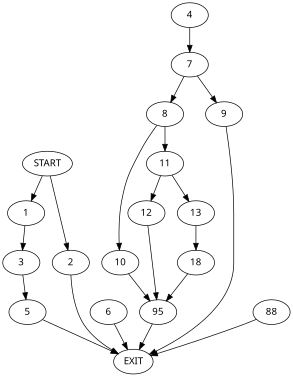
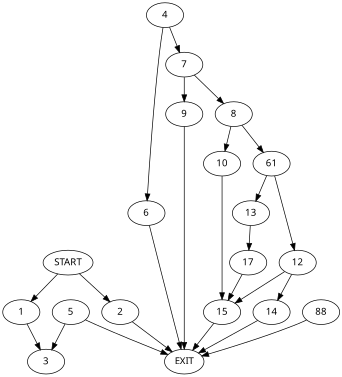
none -> (154, 111)
(165, 164) -> (272, 164)
(196, 263) -> (248, 263)
(24, 284) -> (60, 334)
(158, 312) -> (222, 312)
none -> (272, 312)
